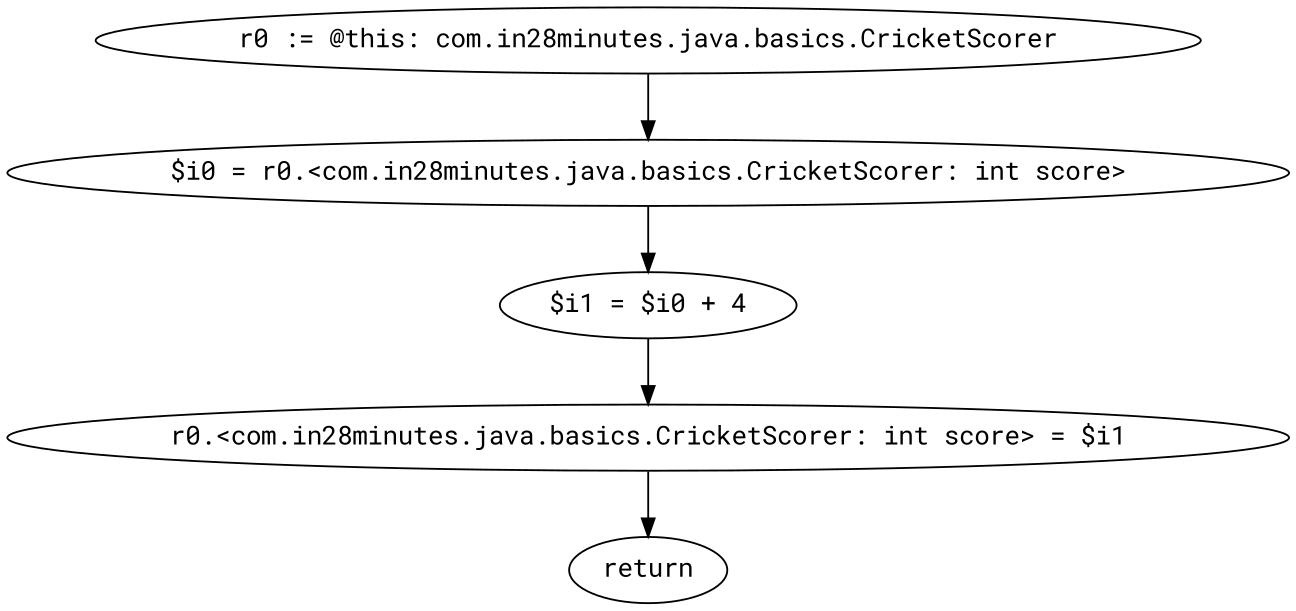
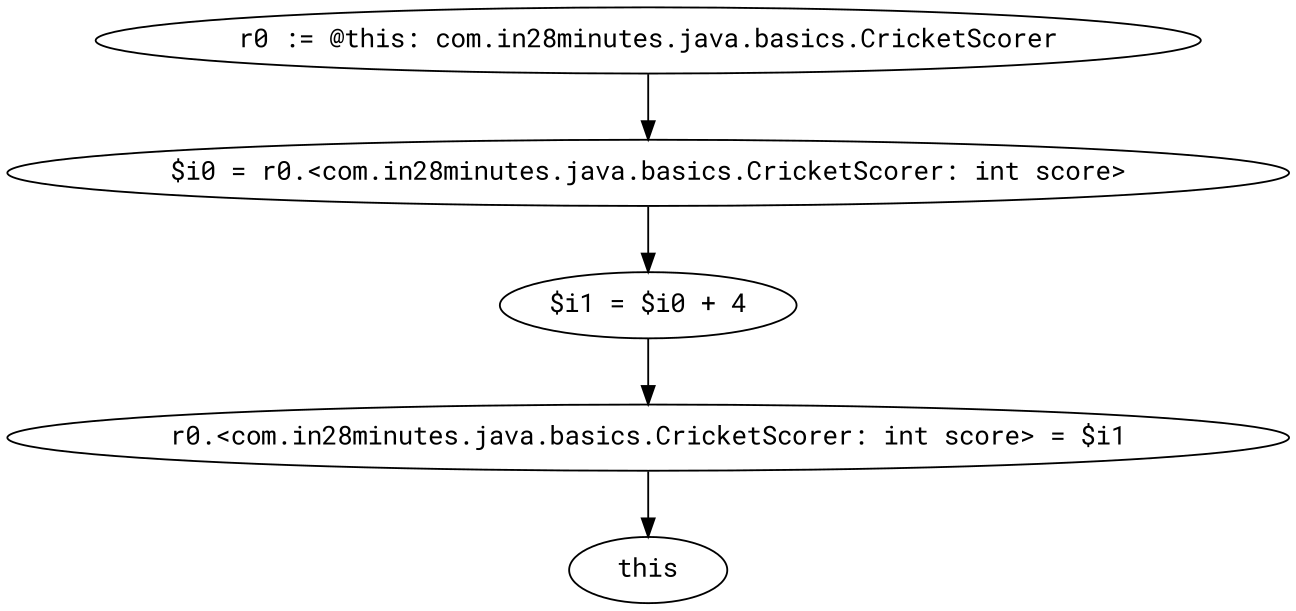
(648, 570) -> (648, 570)
